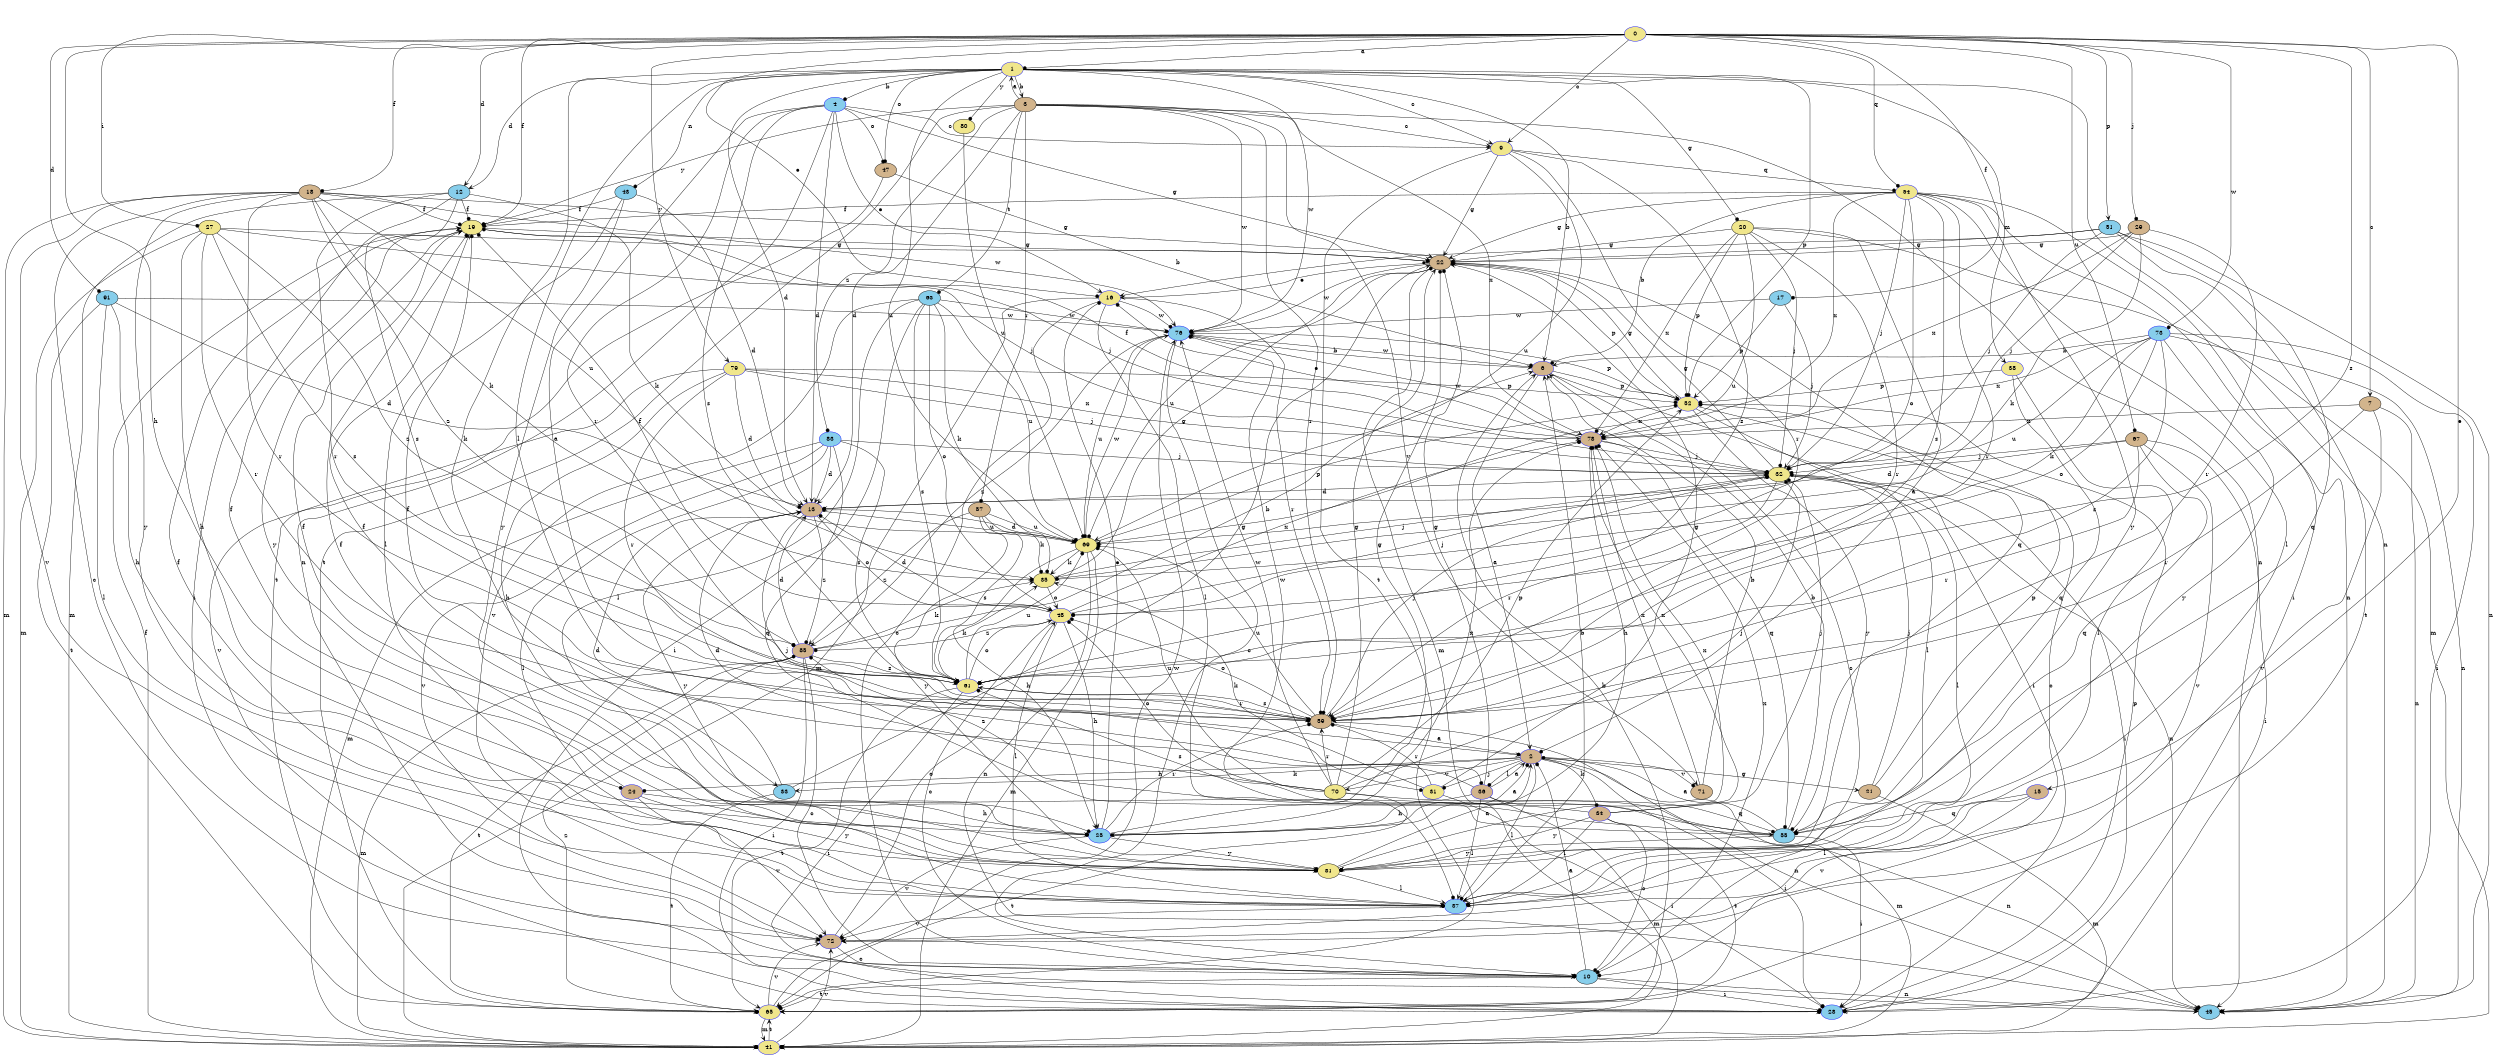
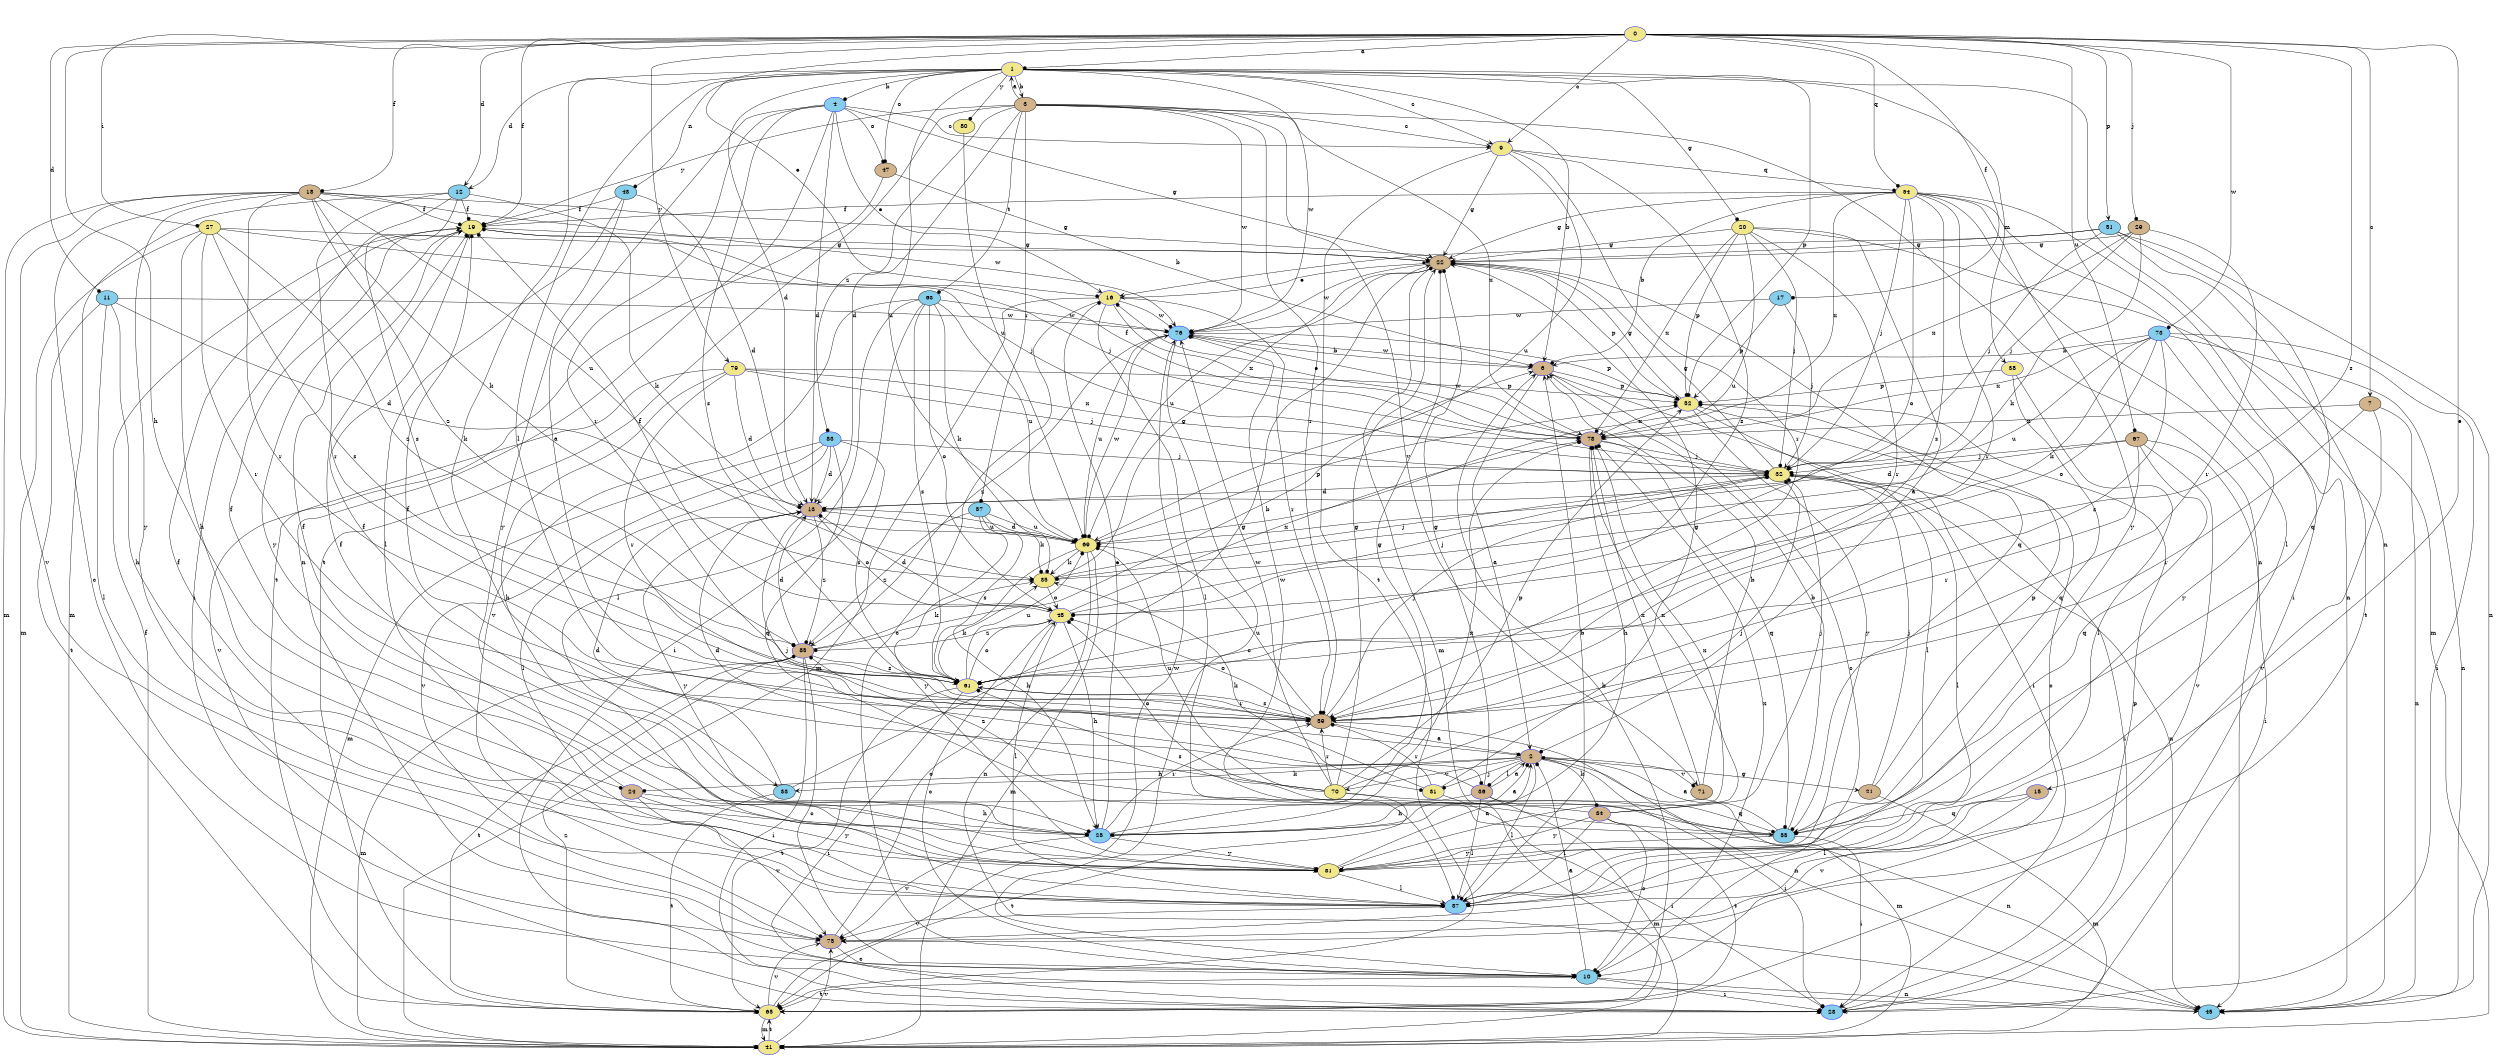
(107, 298) -> (107, 298)
none -> (1337, 386)
(979, 510) -> (979, 510)
(1537, 584) -> none
(1197, 760) -> (1197, 760)
(831, 942) -> (831, 942)
